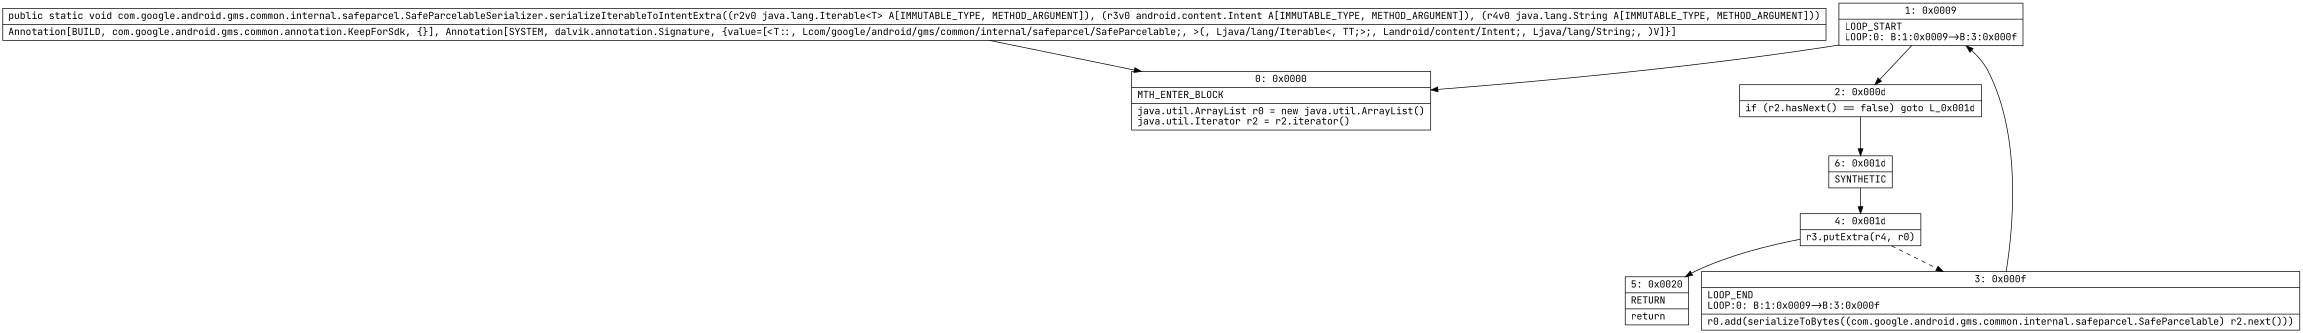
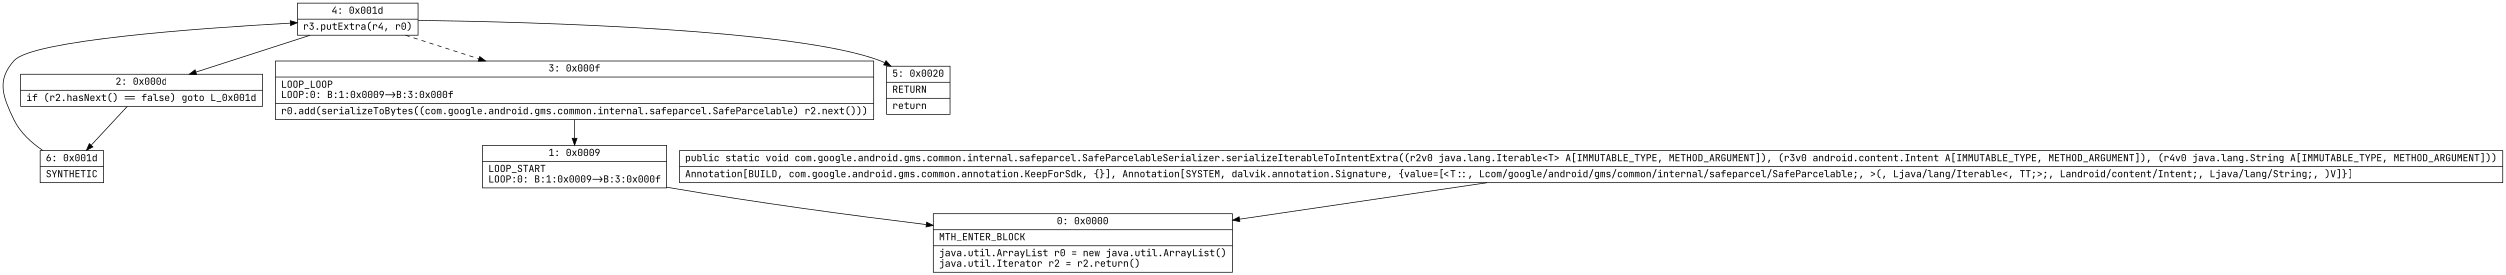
(1896, 63) -> (253, 54)
(1244, 122) -> (1040, 264)
(1731, 295) -> (307, 85)
